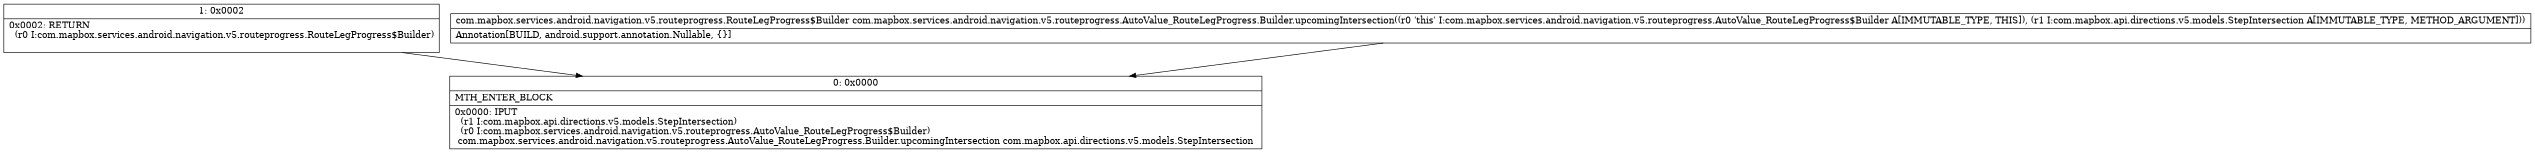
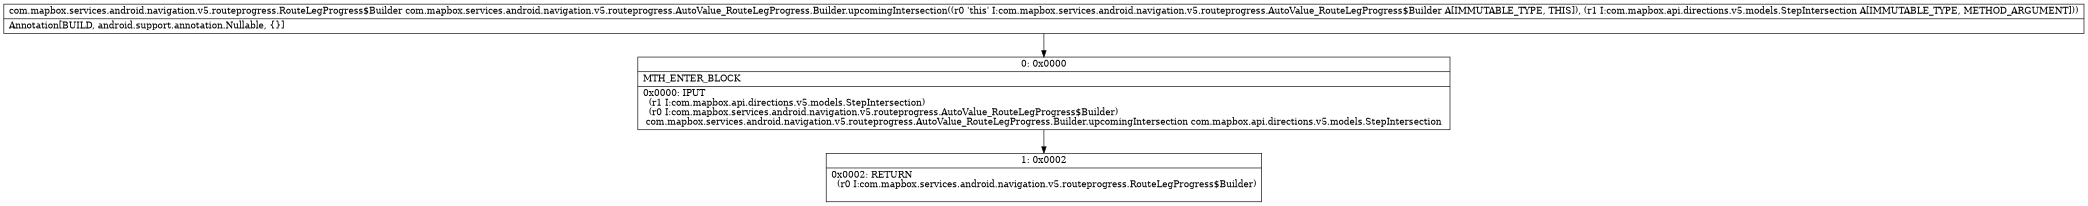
(489, 64) -> (1044, 138)
